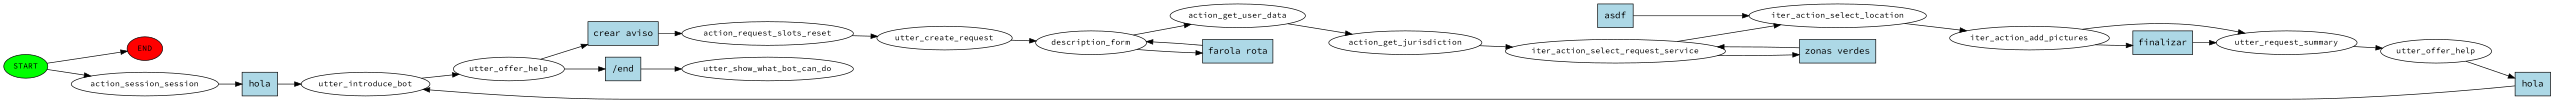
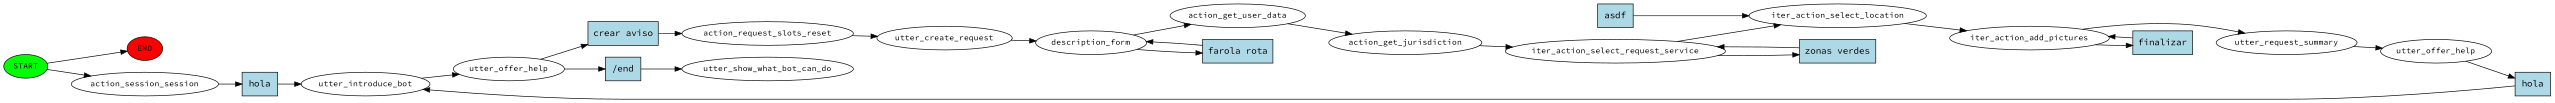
(2201, 43) -> (2124, 37)
